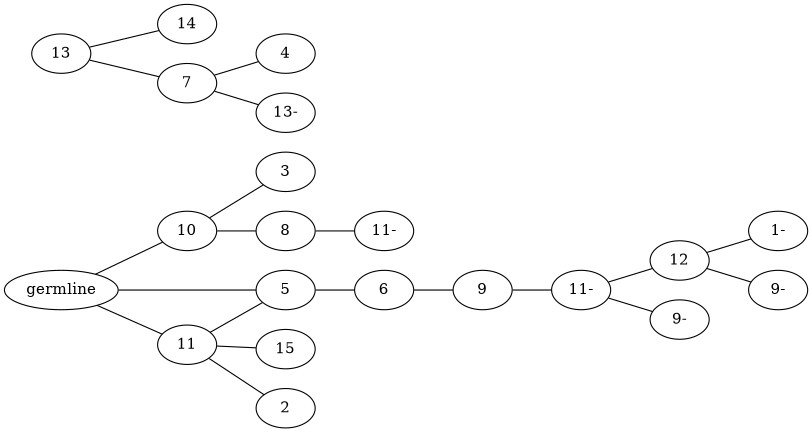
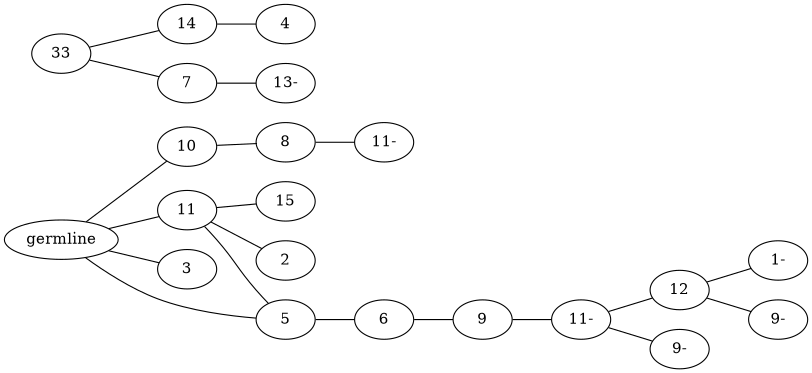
(61, 54) -> (61, 54)
(237, 68) -> (237, 24)
(236, 201) -> (134, 257)
